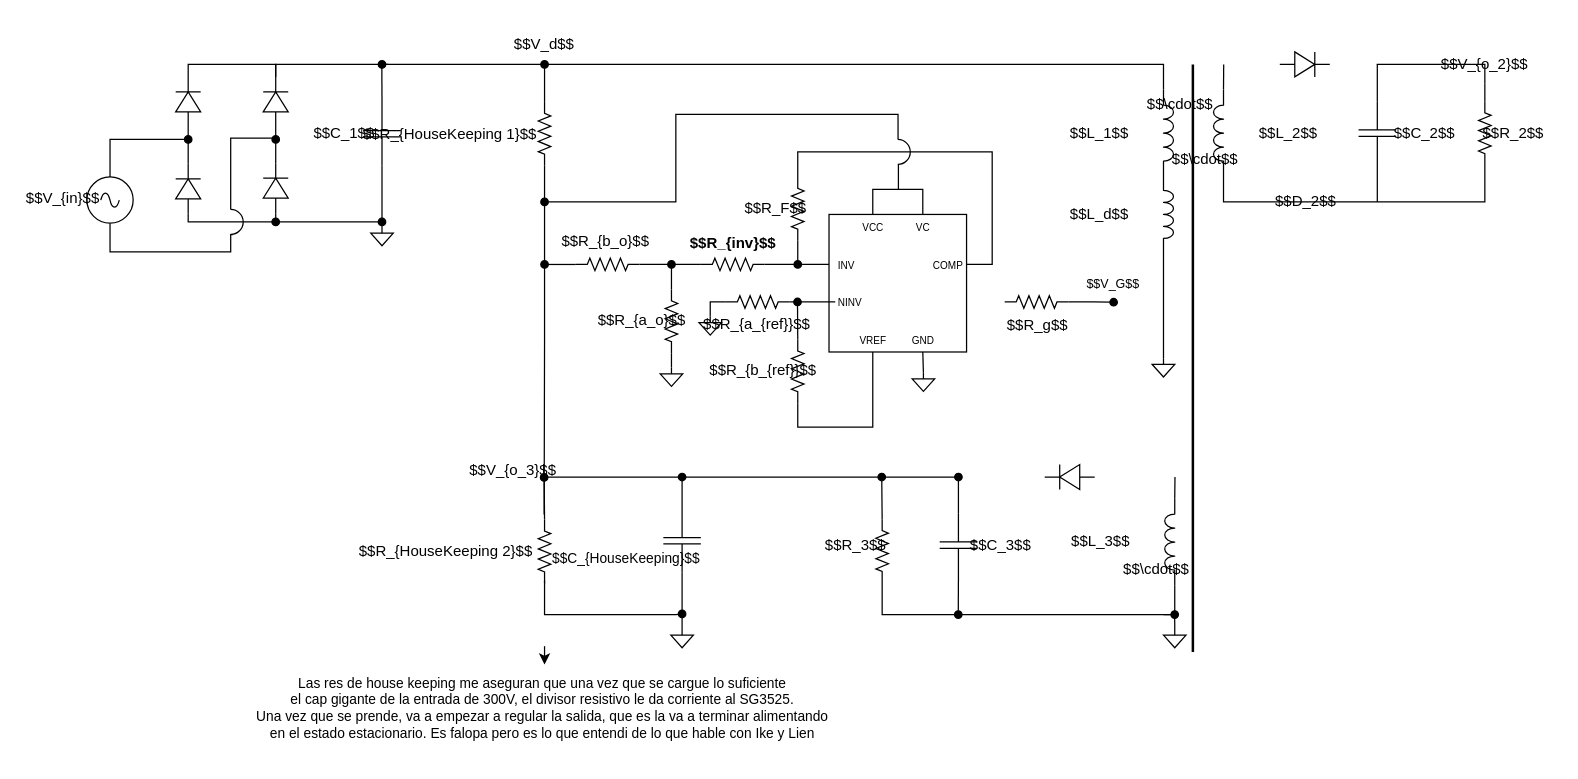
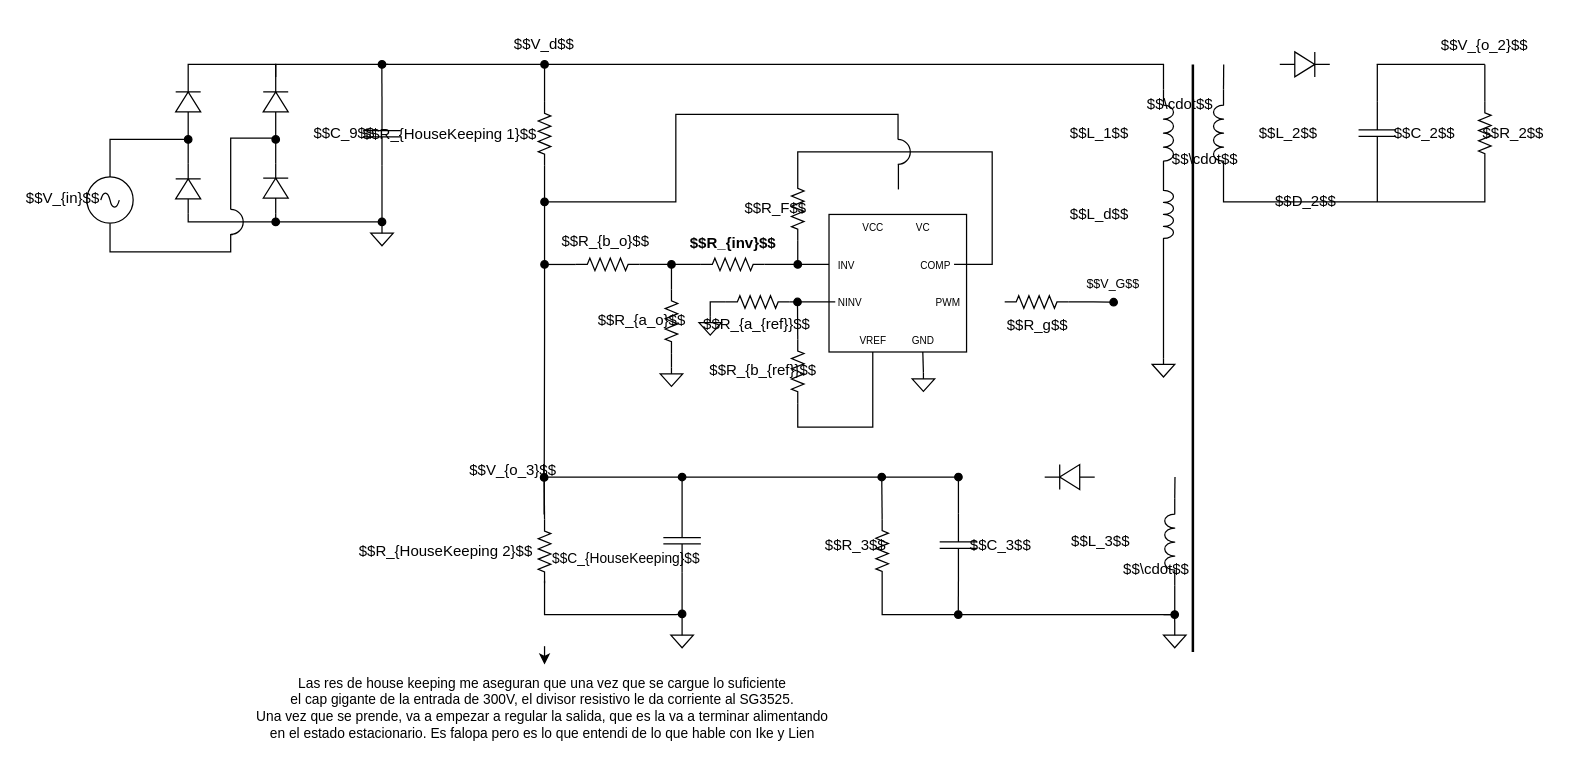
(1484, 64) -> (1484, 46)
(344, 133) -> (344, 133)
(897, 189) -> none
(948, 264) -> (935, 264)
none -> (948, 302)
